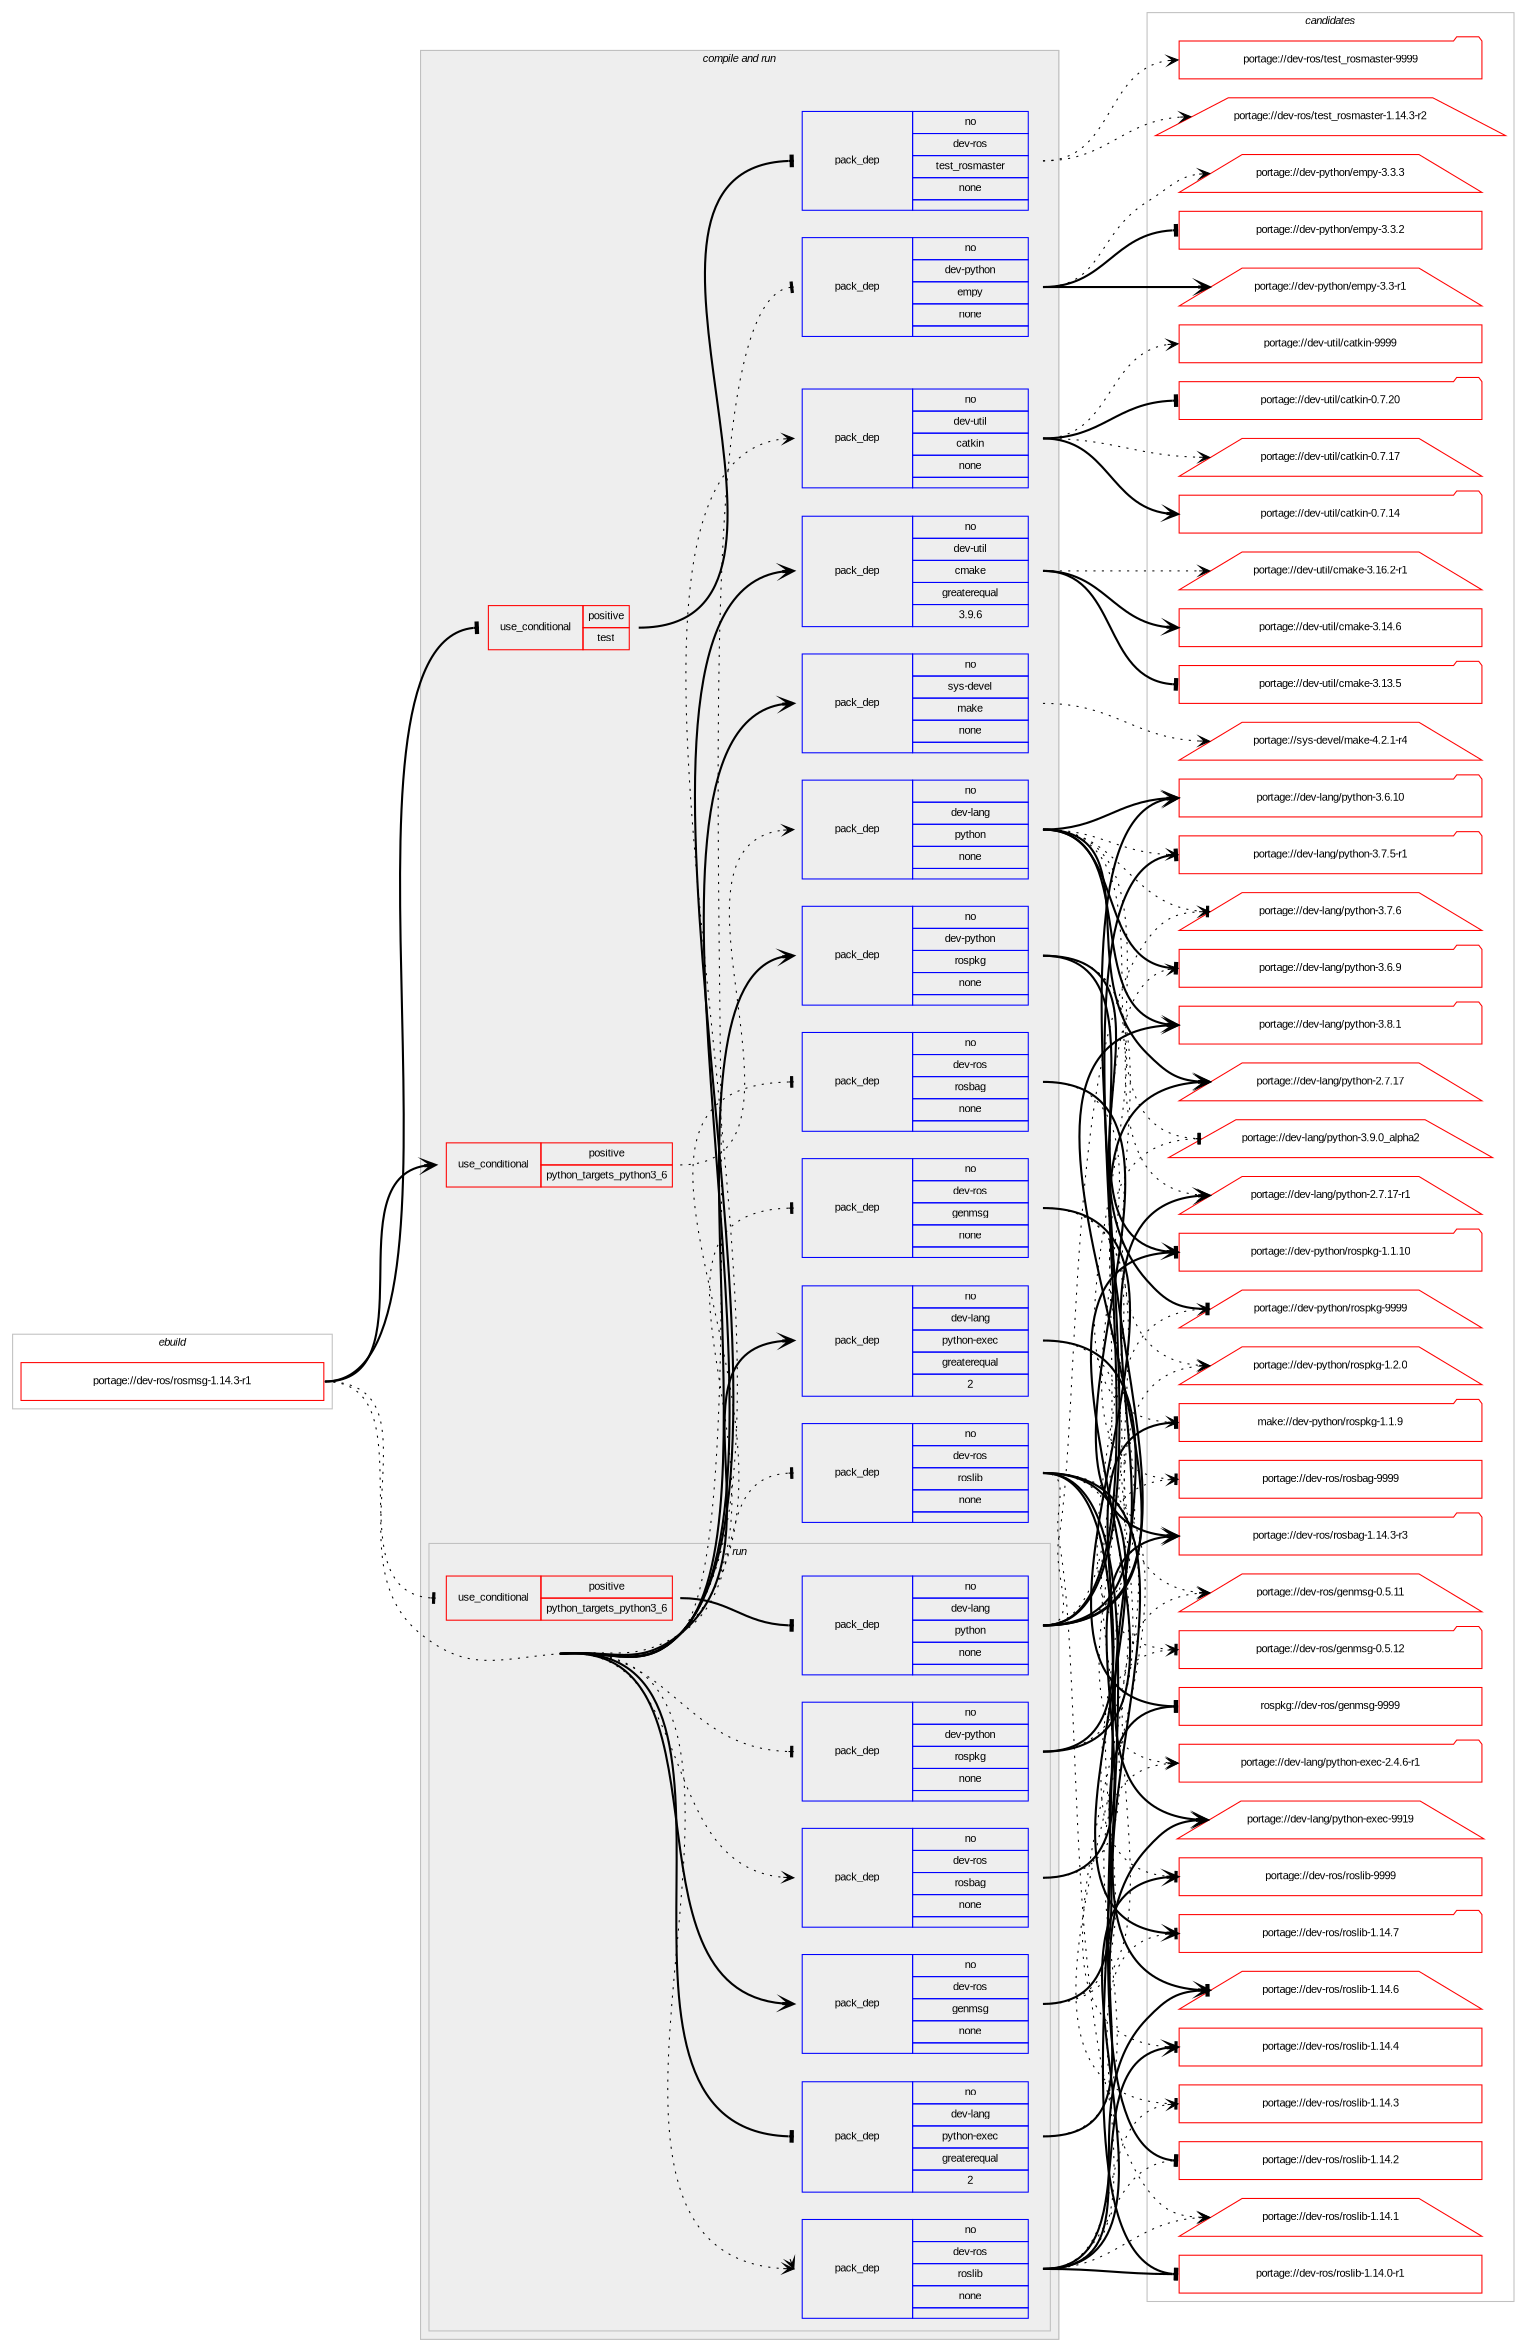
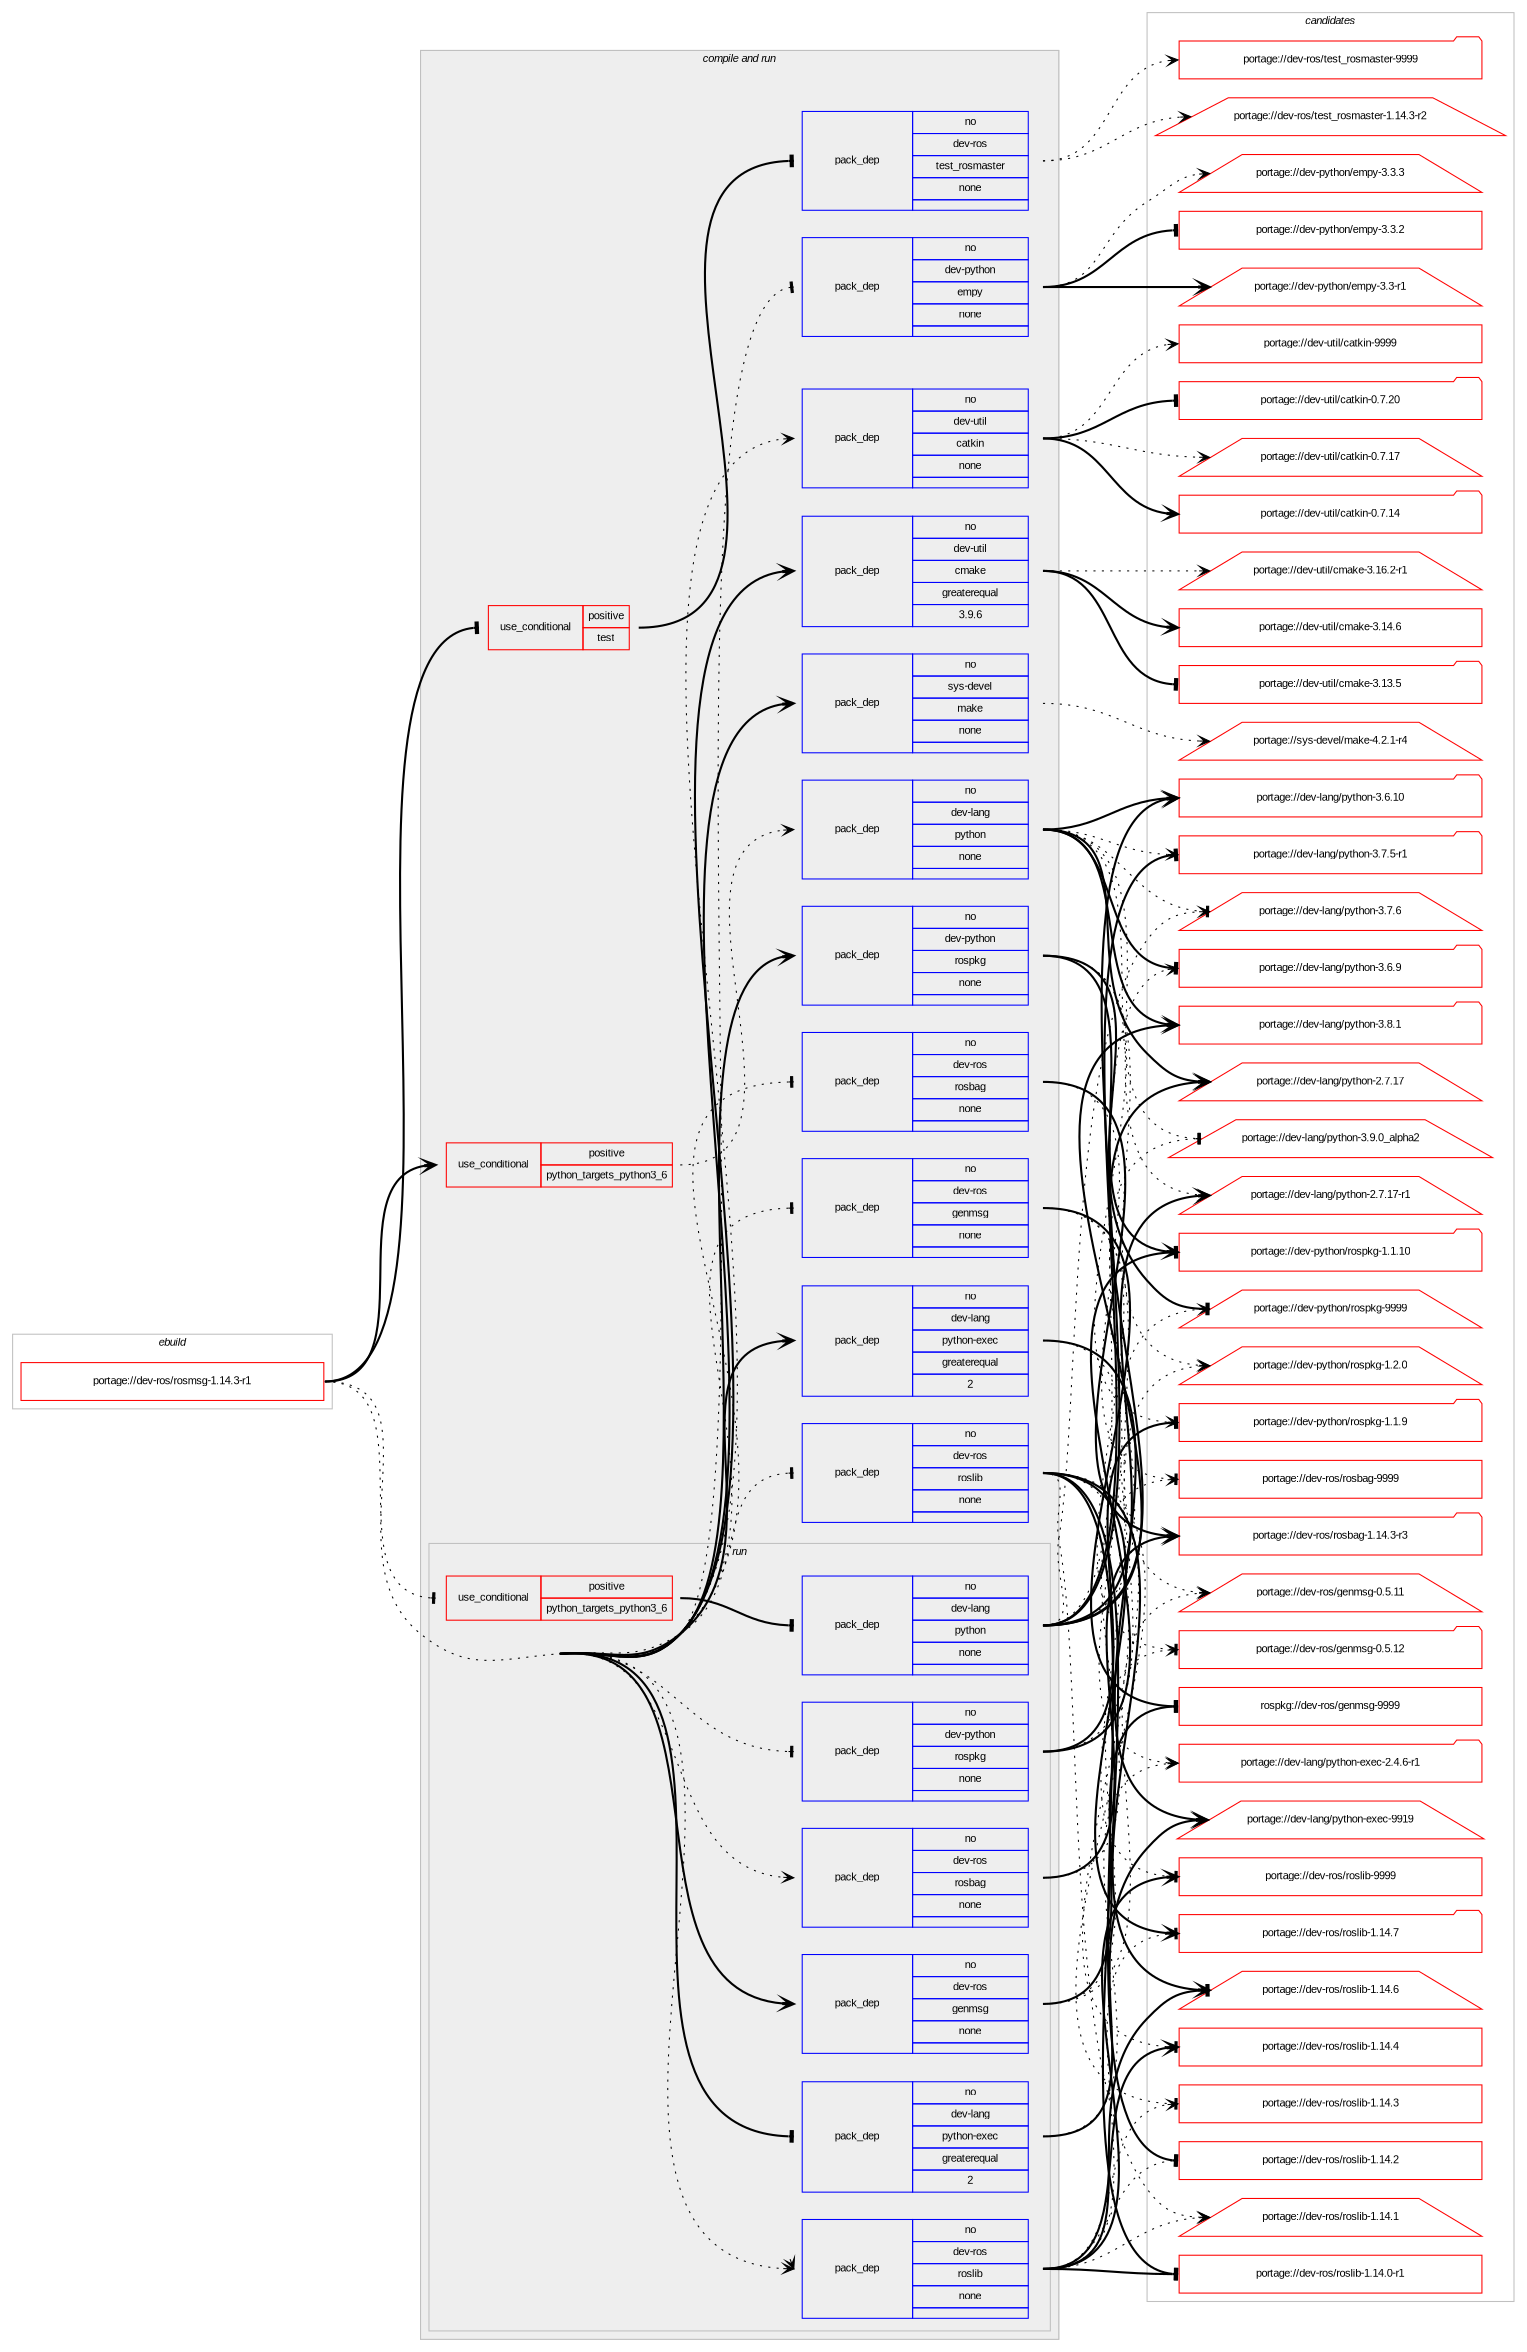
(1331, 1423) -> (1331, 1423)
